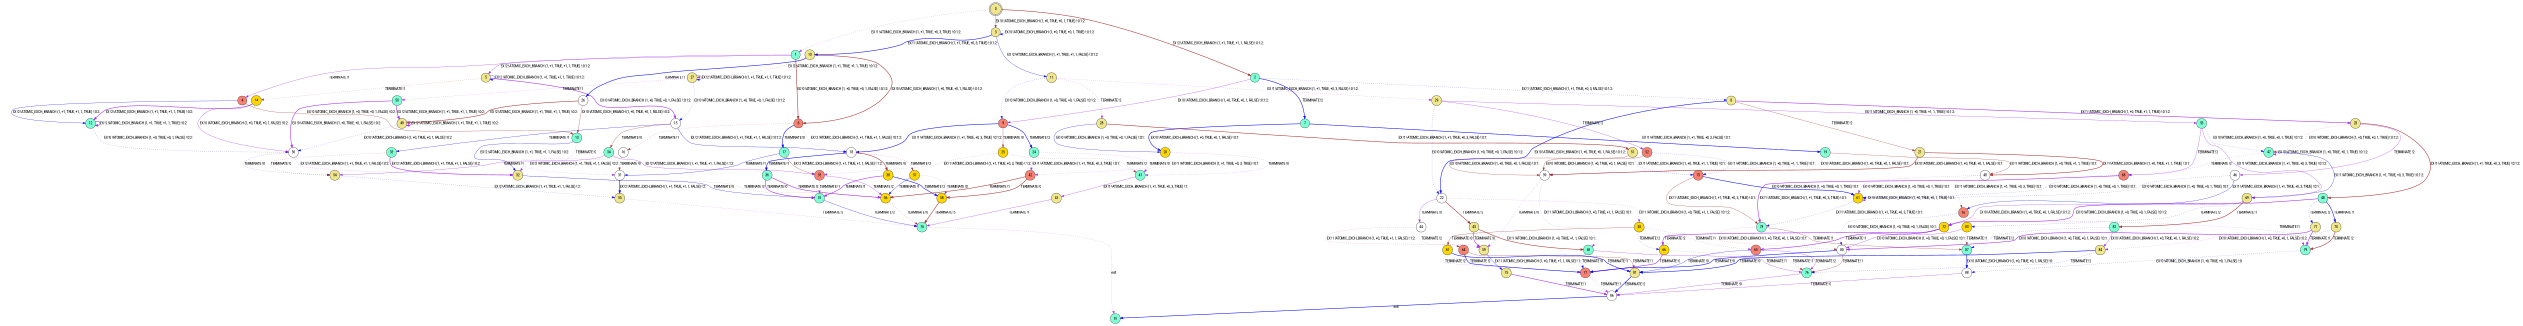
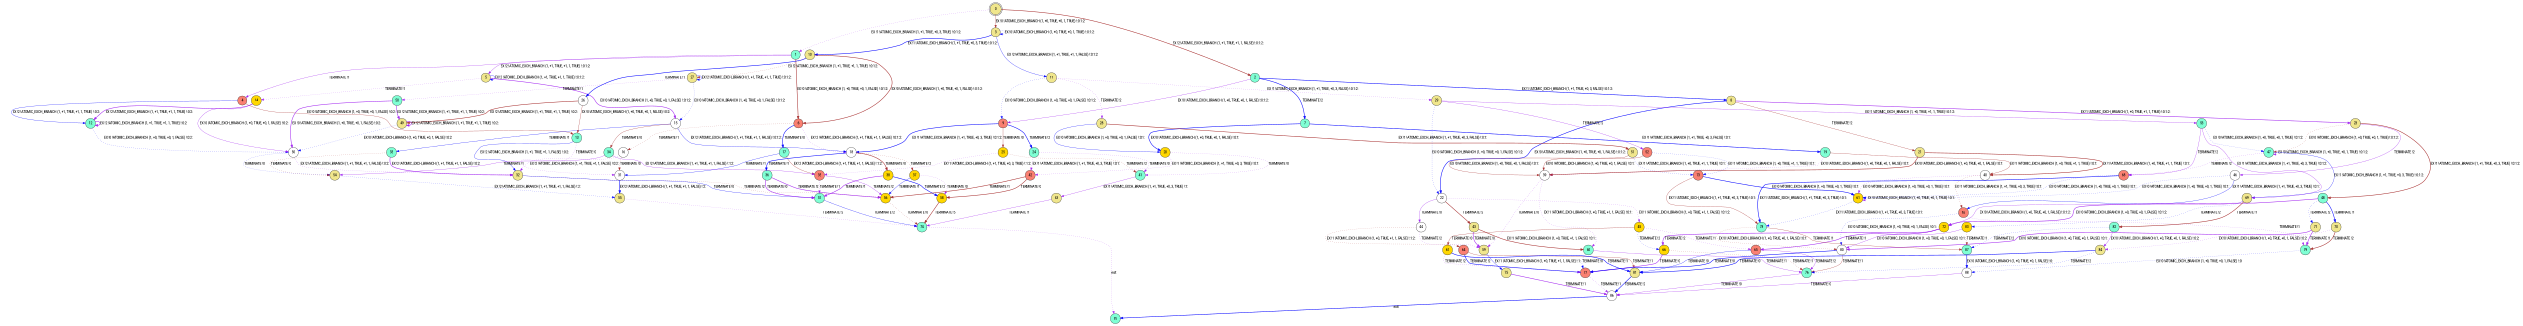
(373, 89) -> (373, 89)
(1492, 89) -> (1492, 89)
(1923, 181) -> (1923, 181)
